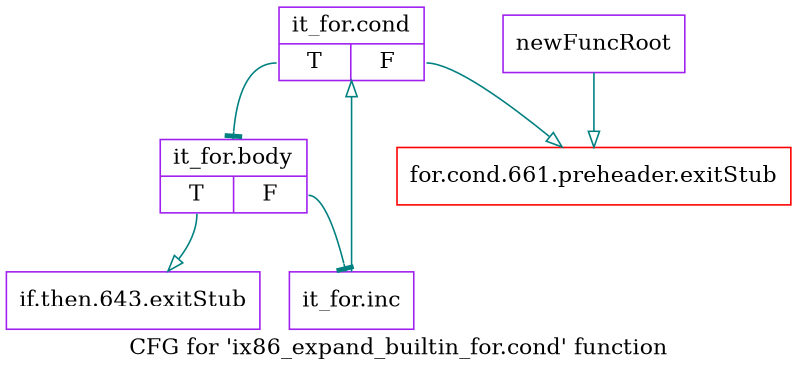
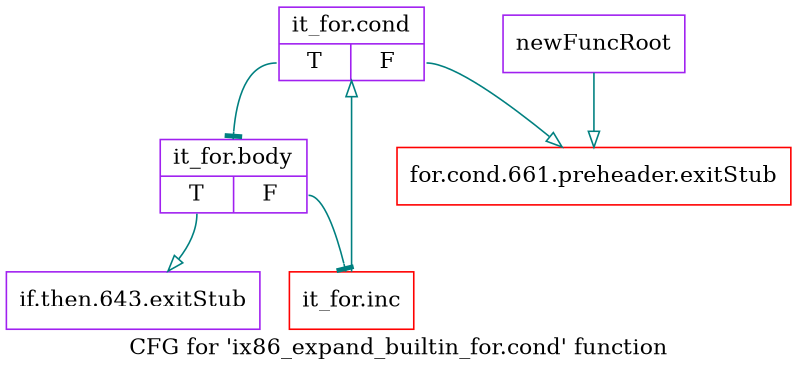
(352, 301) -> (352, 301)
